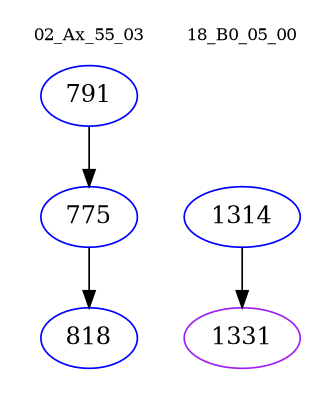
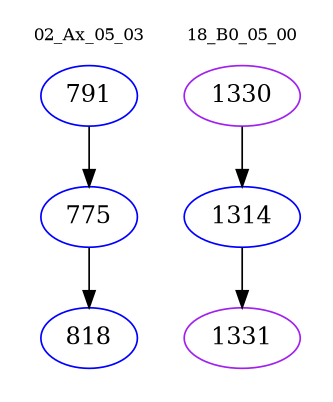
(89, 36) -> (89, 36)
none -> (242, 96)
